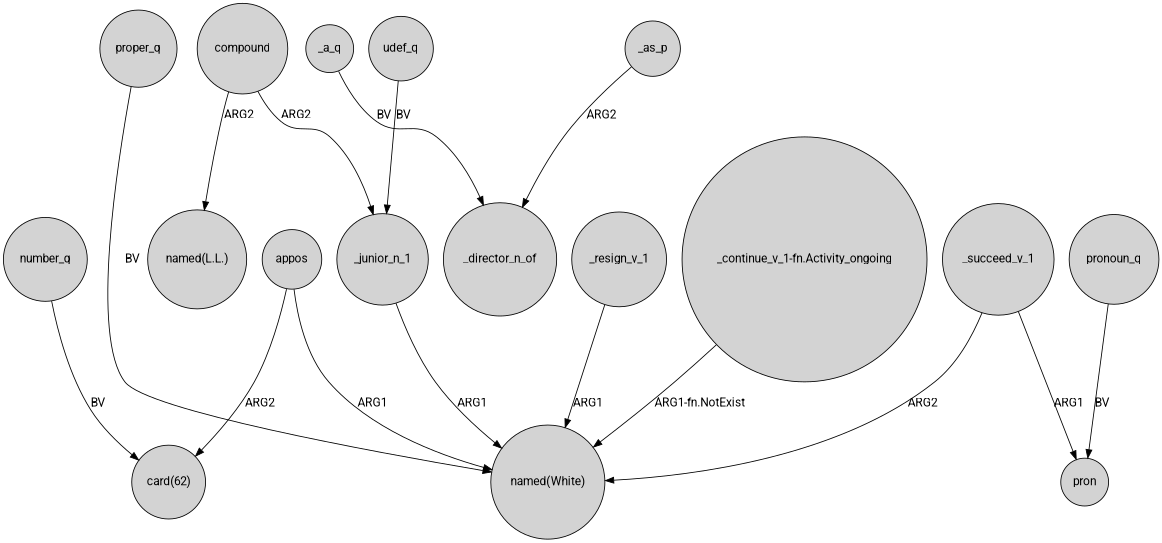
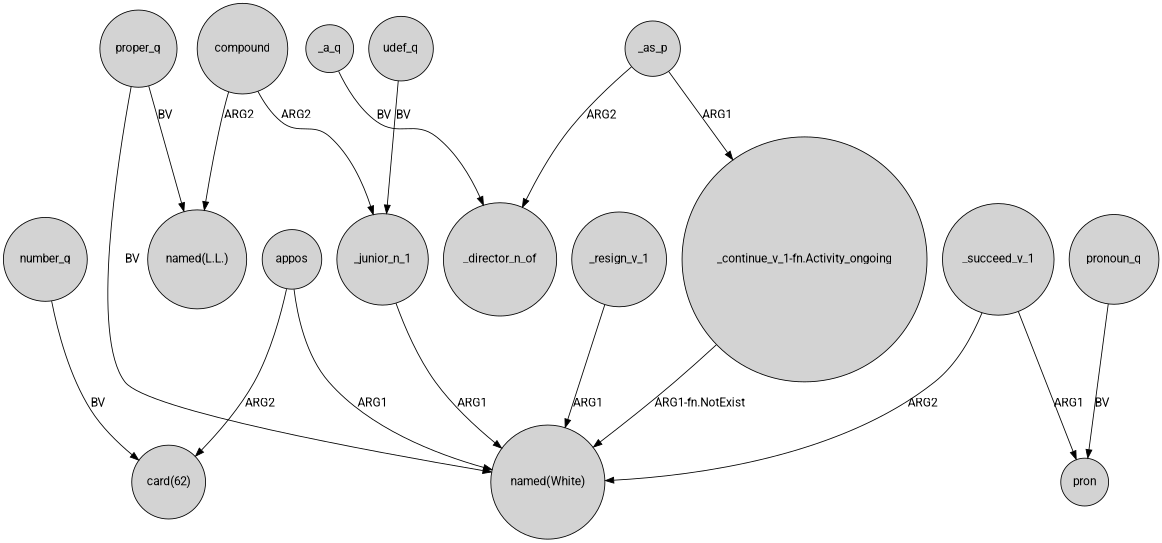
none -> (698, 112)
none -> (165, 145)
